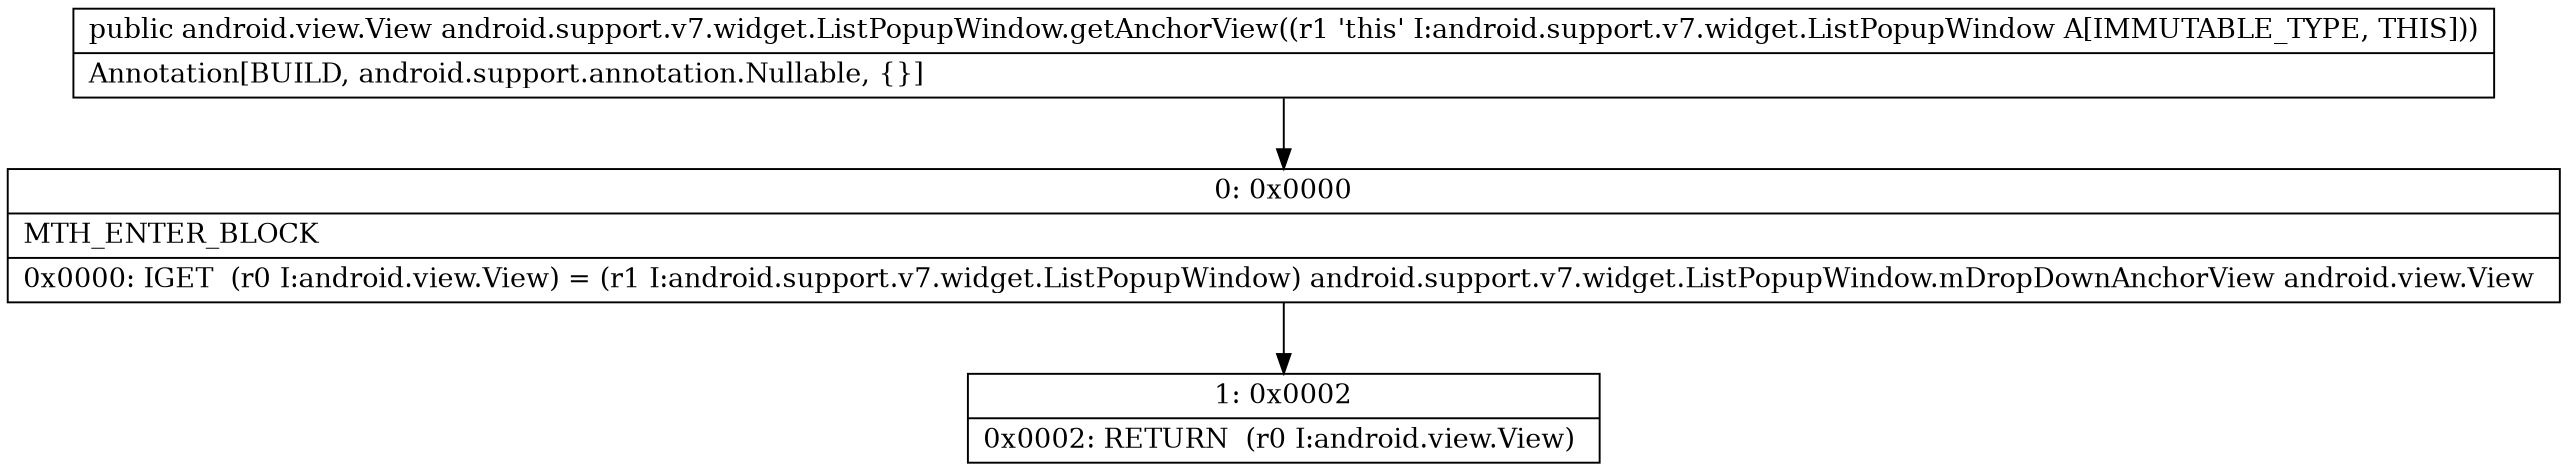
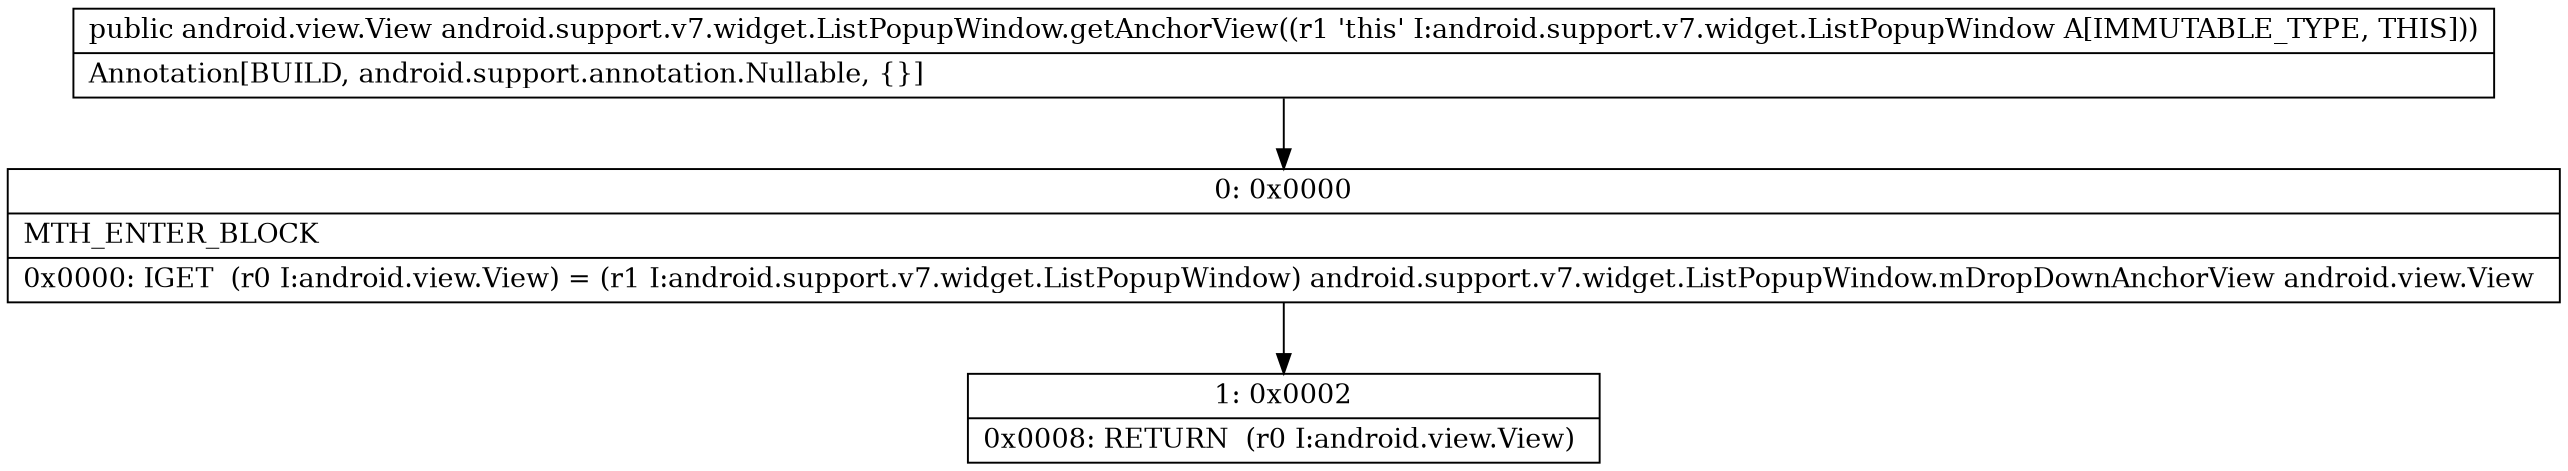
(1284, 440) -> (1284, 440)
